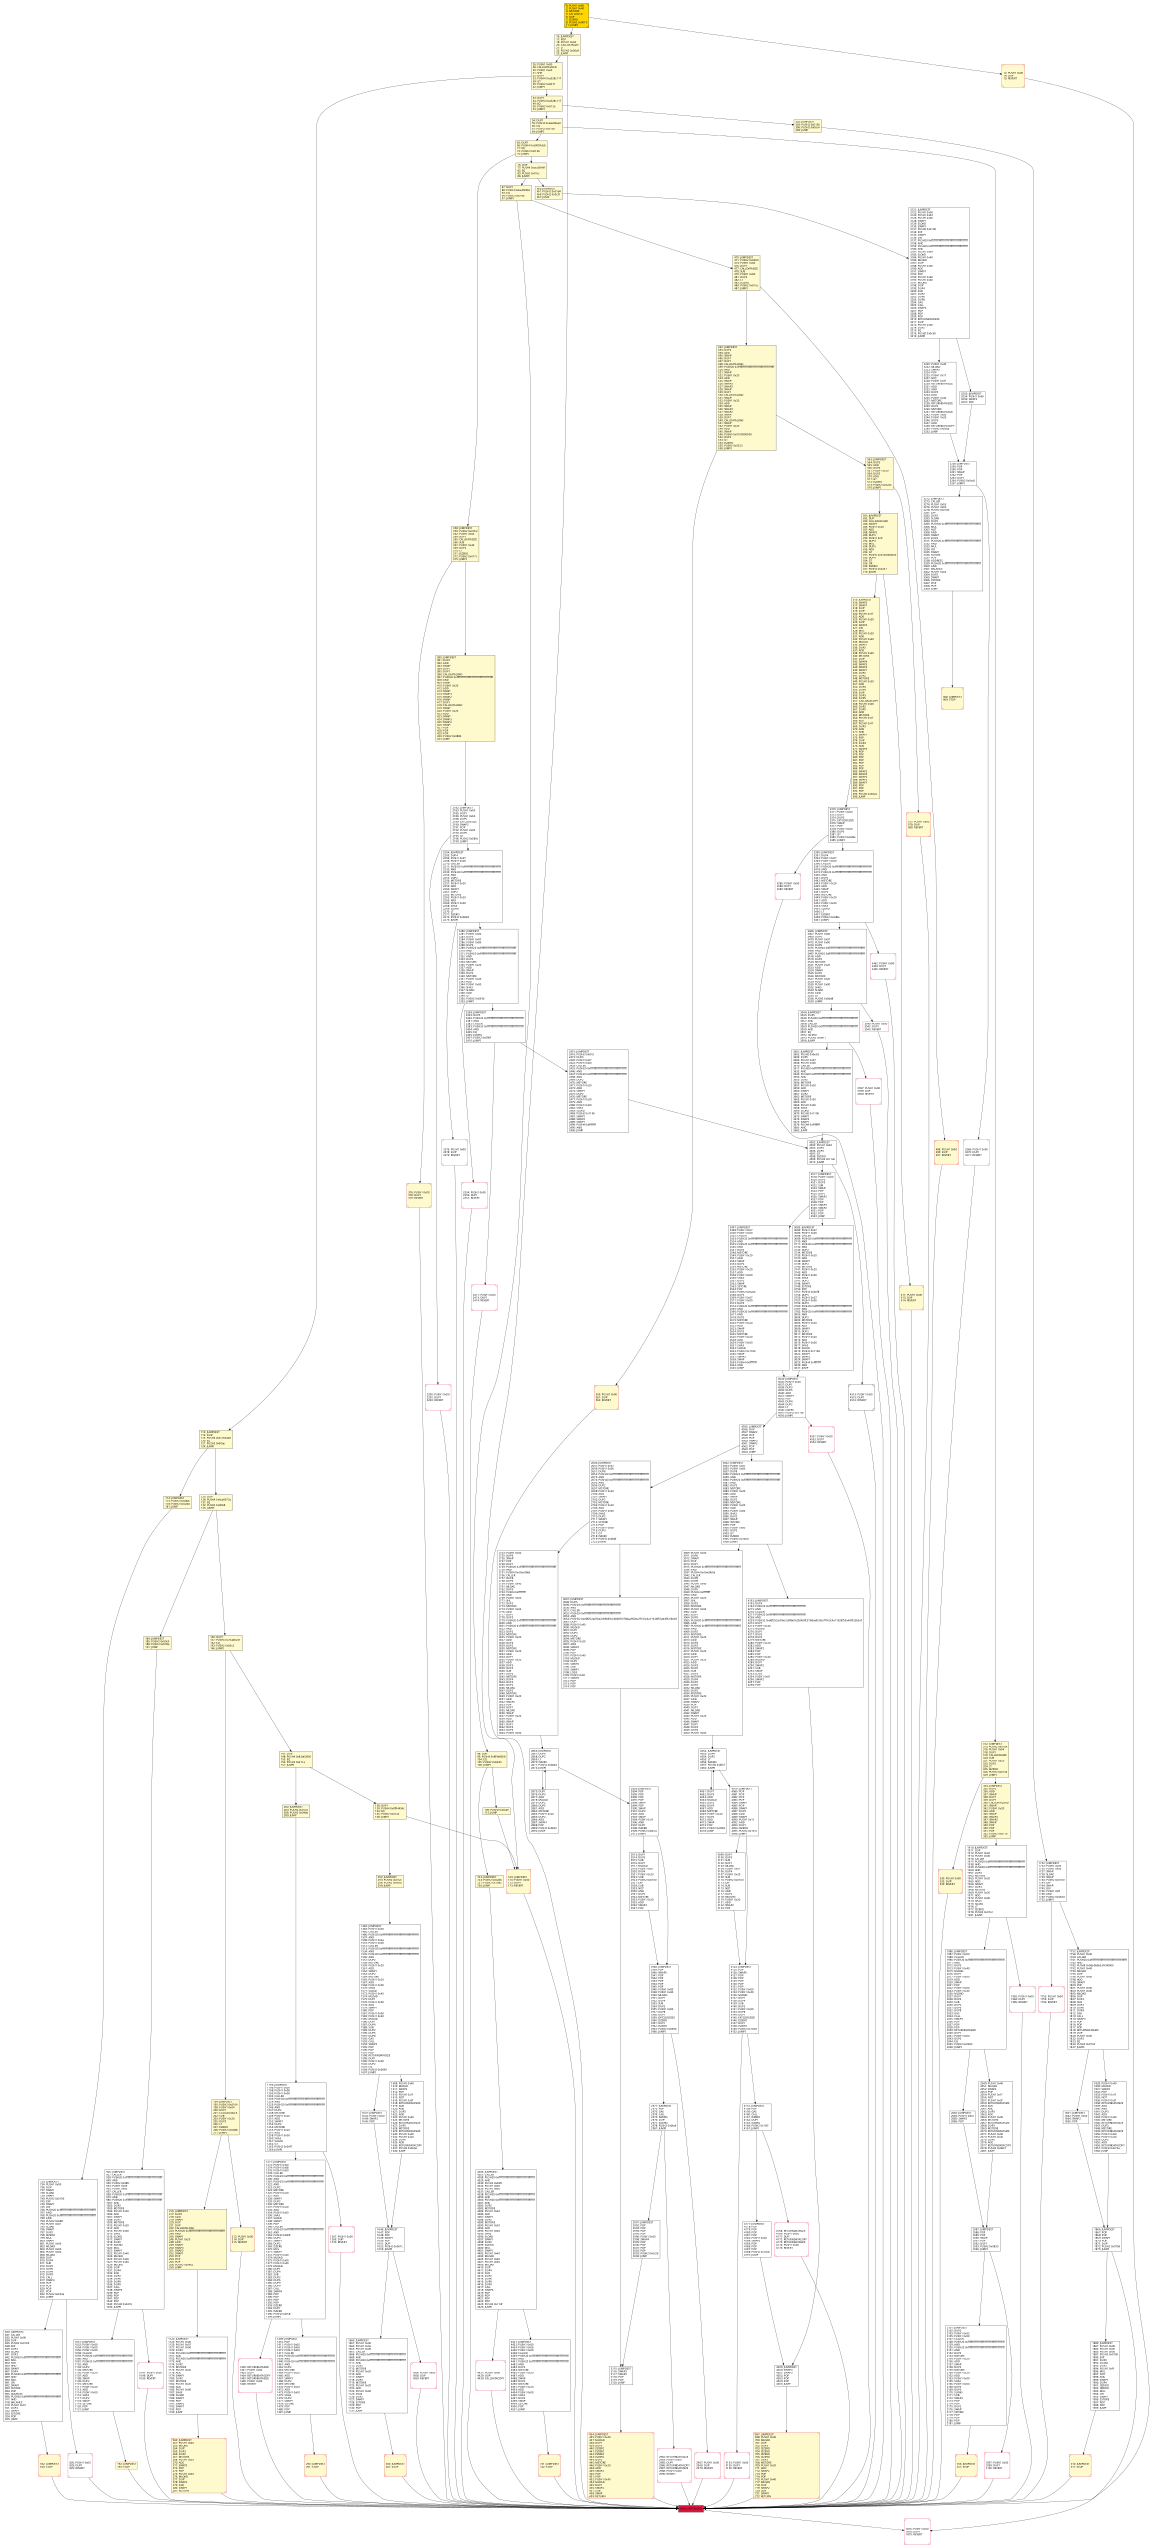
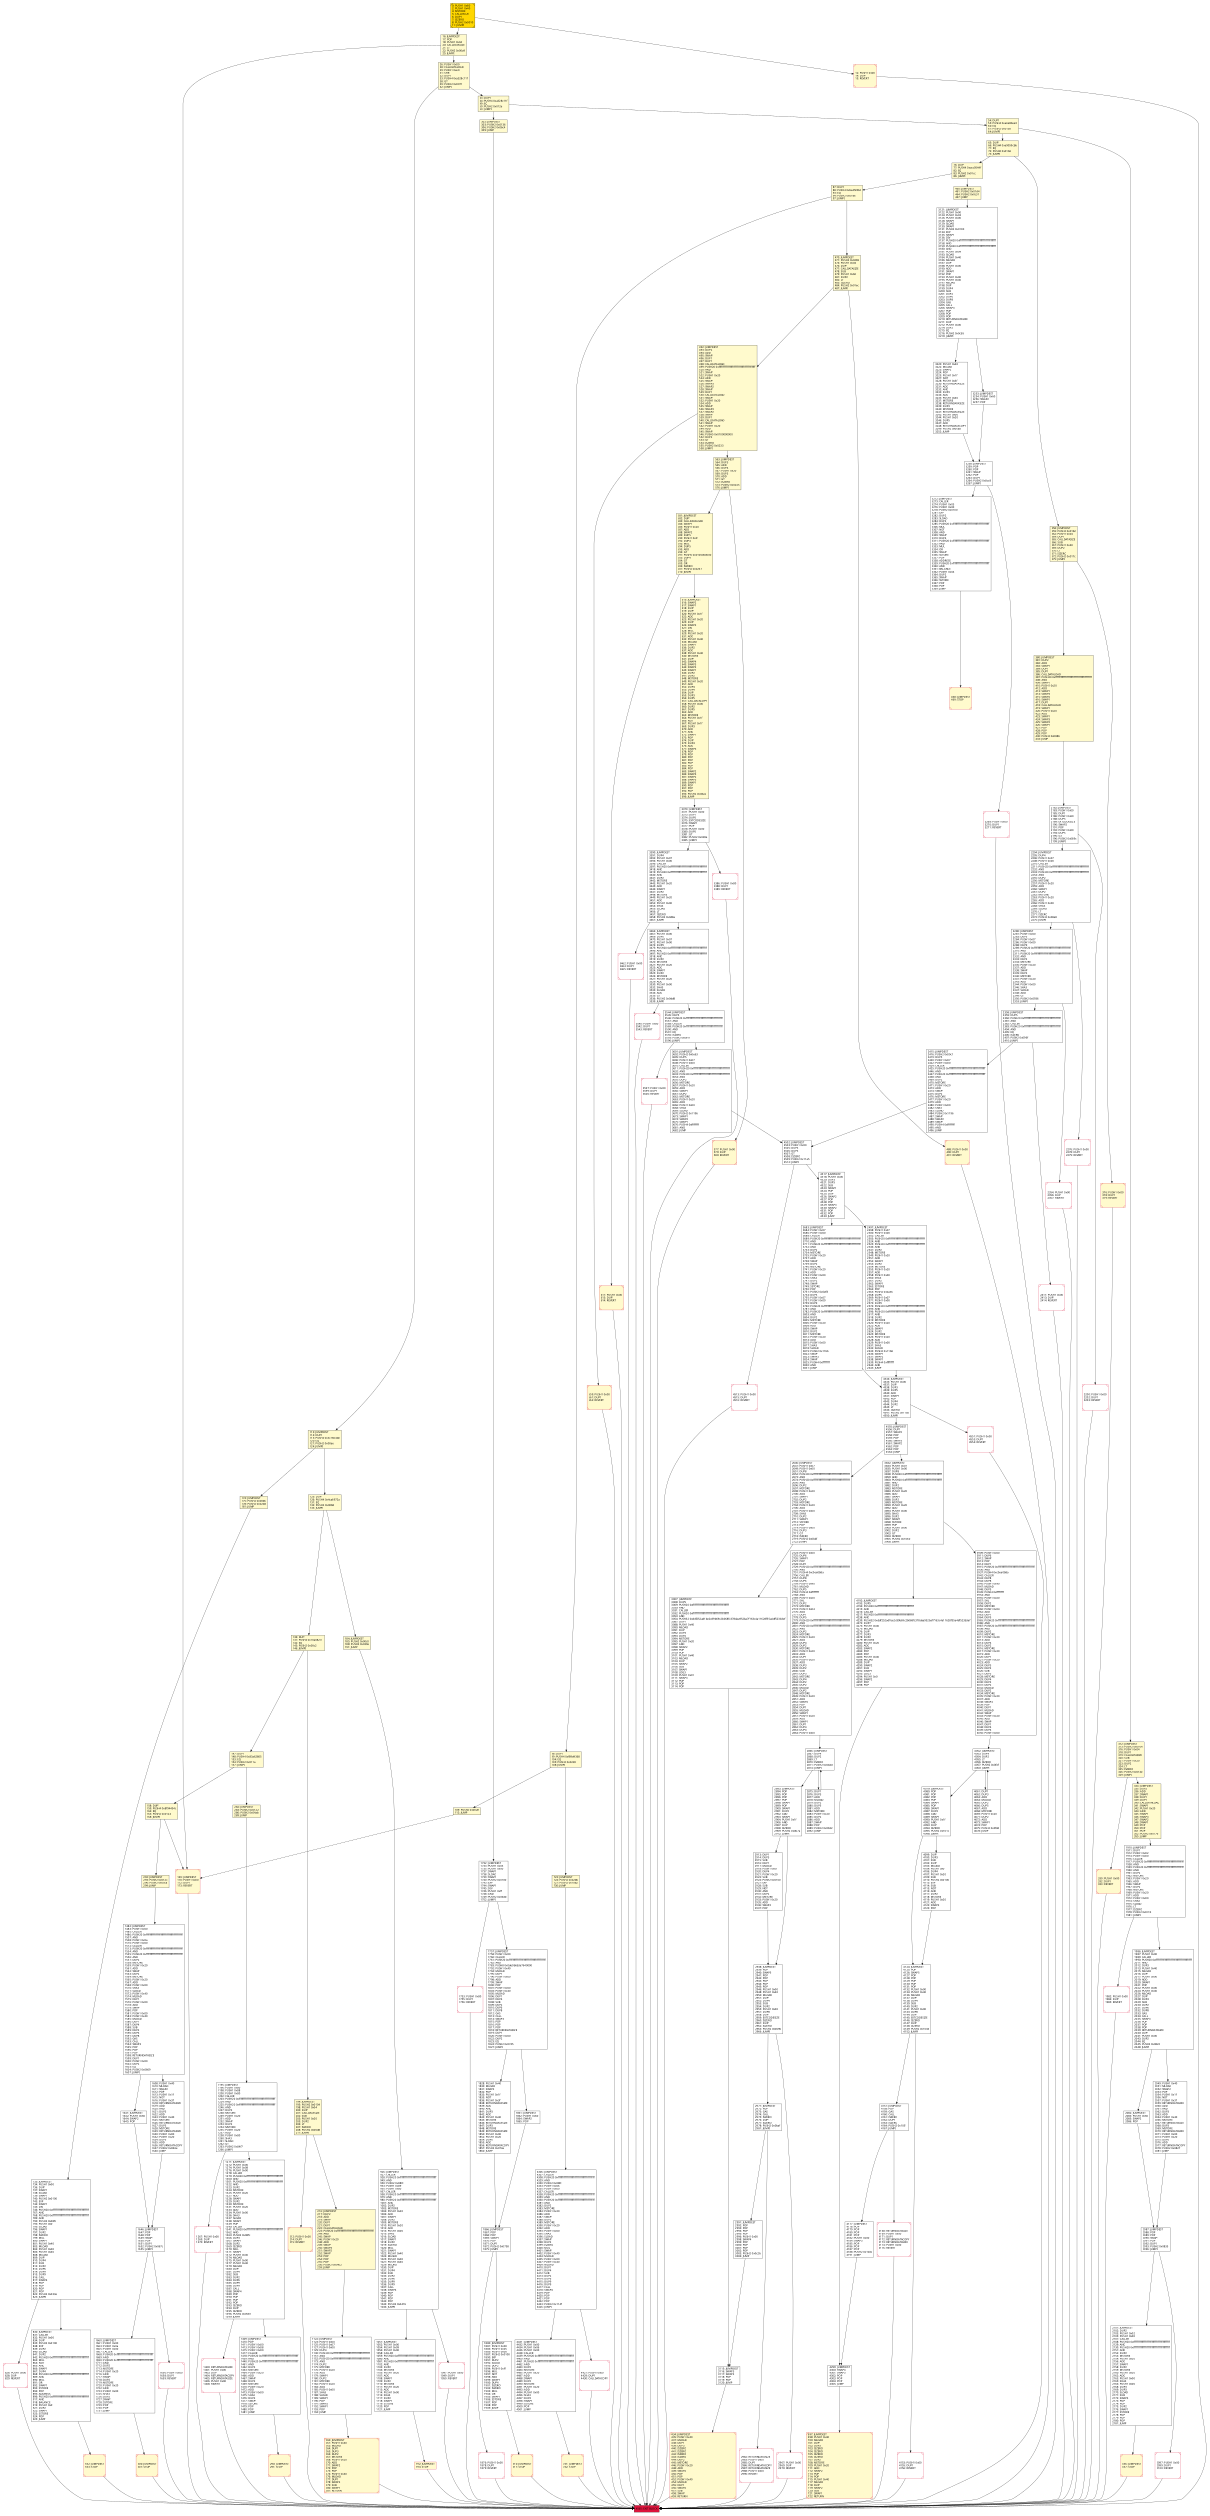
(876, 1027) -> (647, 1027)
(861, 1397) -> (744, 1397)
(803, 2520) -> (536, 2504)
